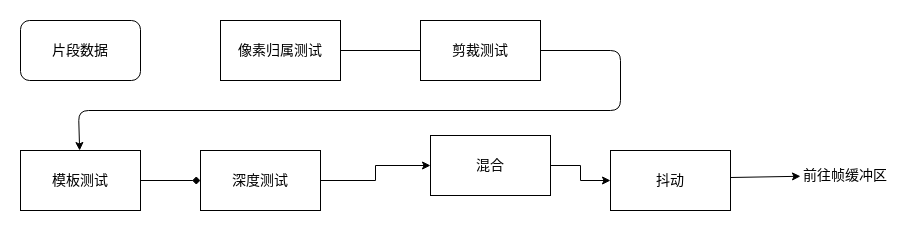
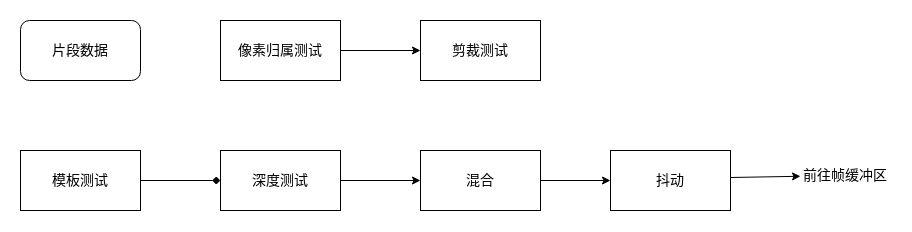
(415, 51) -> (412, 51)
(399, 111) -> none
(491, 166) -> (481, 181)
(261, 181) -> (281, 181)
